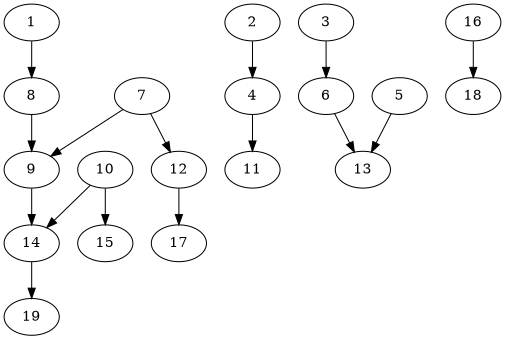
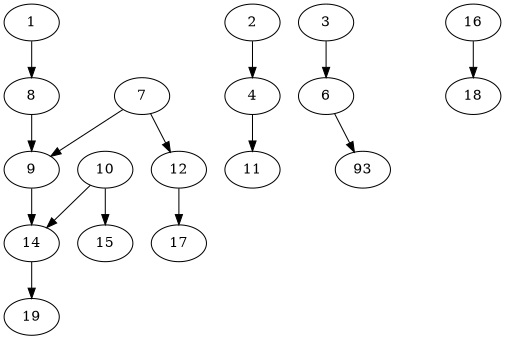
(400, 96) -> none
(363, 170) -> (363, 170)
